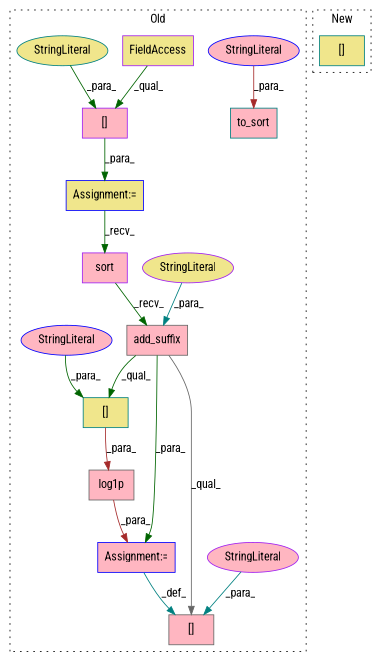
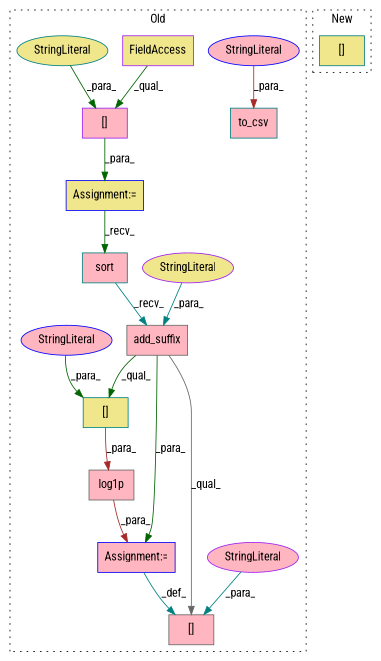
(254, 123) -> (254, 123)
(105, 268) -> (105, 268)
(129, 301) -> (129, 301)
